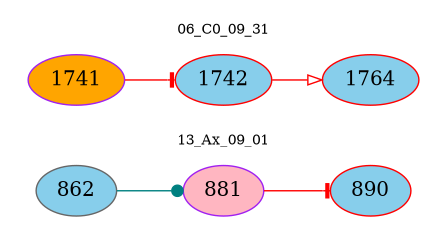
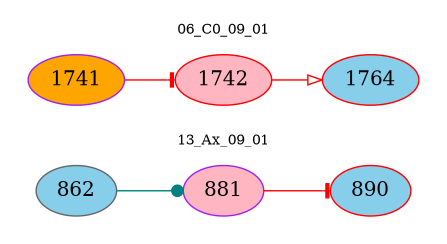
(224, 30) -> (224, 30)
(224, 80) -> (224, 80)
